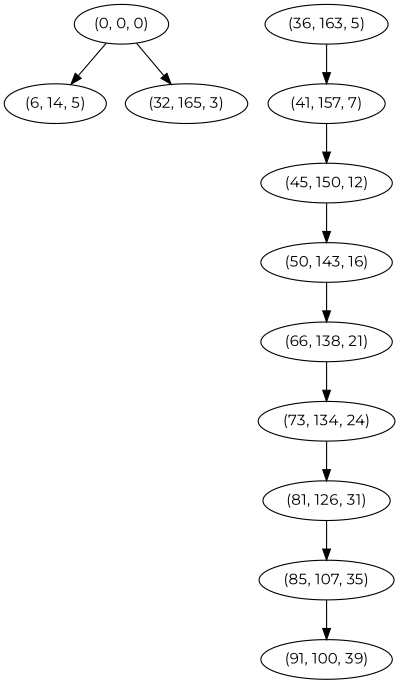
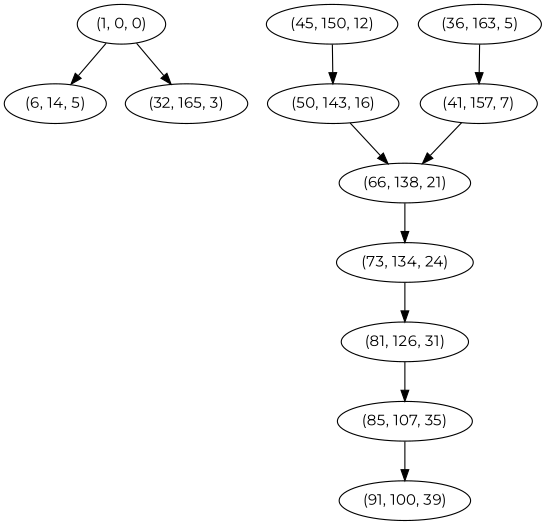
(121, 24) -> (121, 24)
(327, 138) -> (446, 139)
